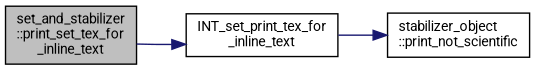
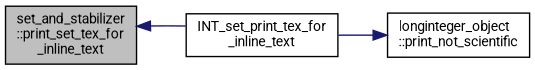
(459, 35) -> (459, 35)
(154, 44) -> (168, 26)
